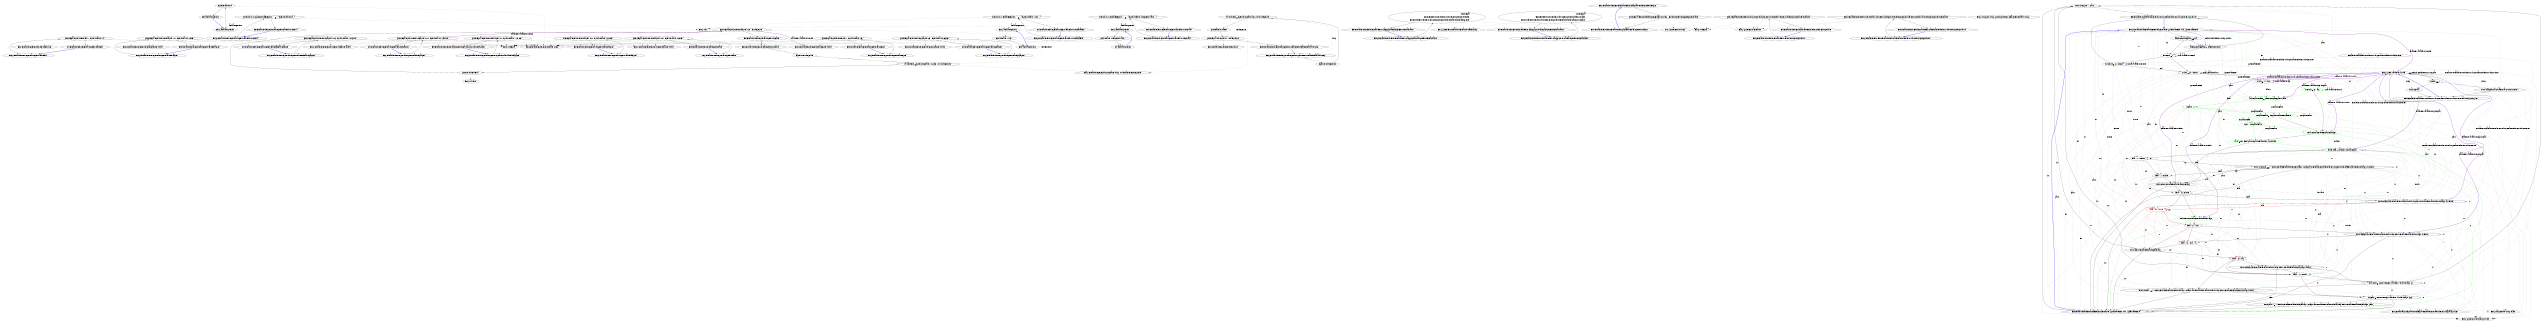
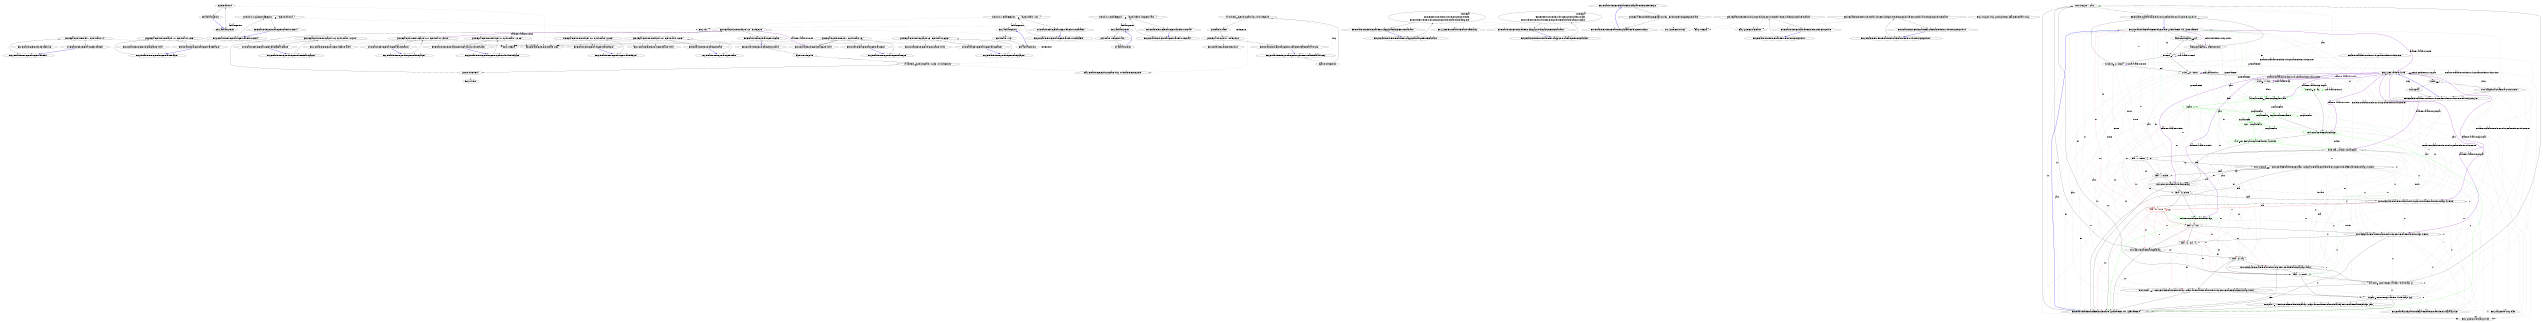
(831, 42) -> (831, 42)
